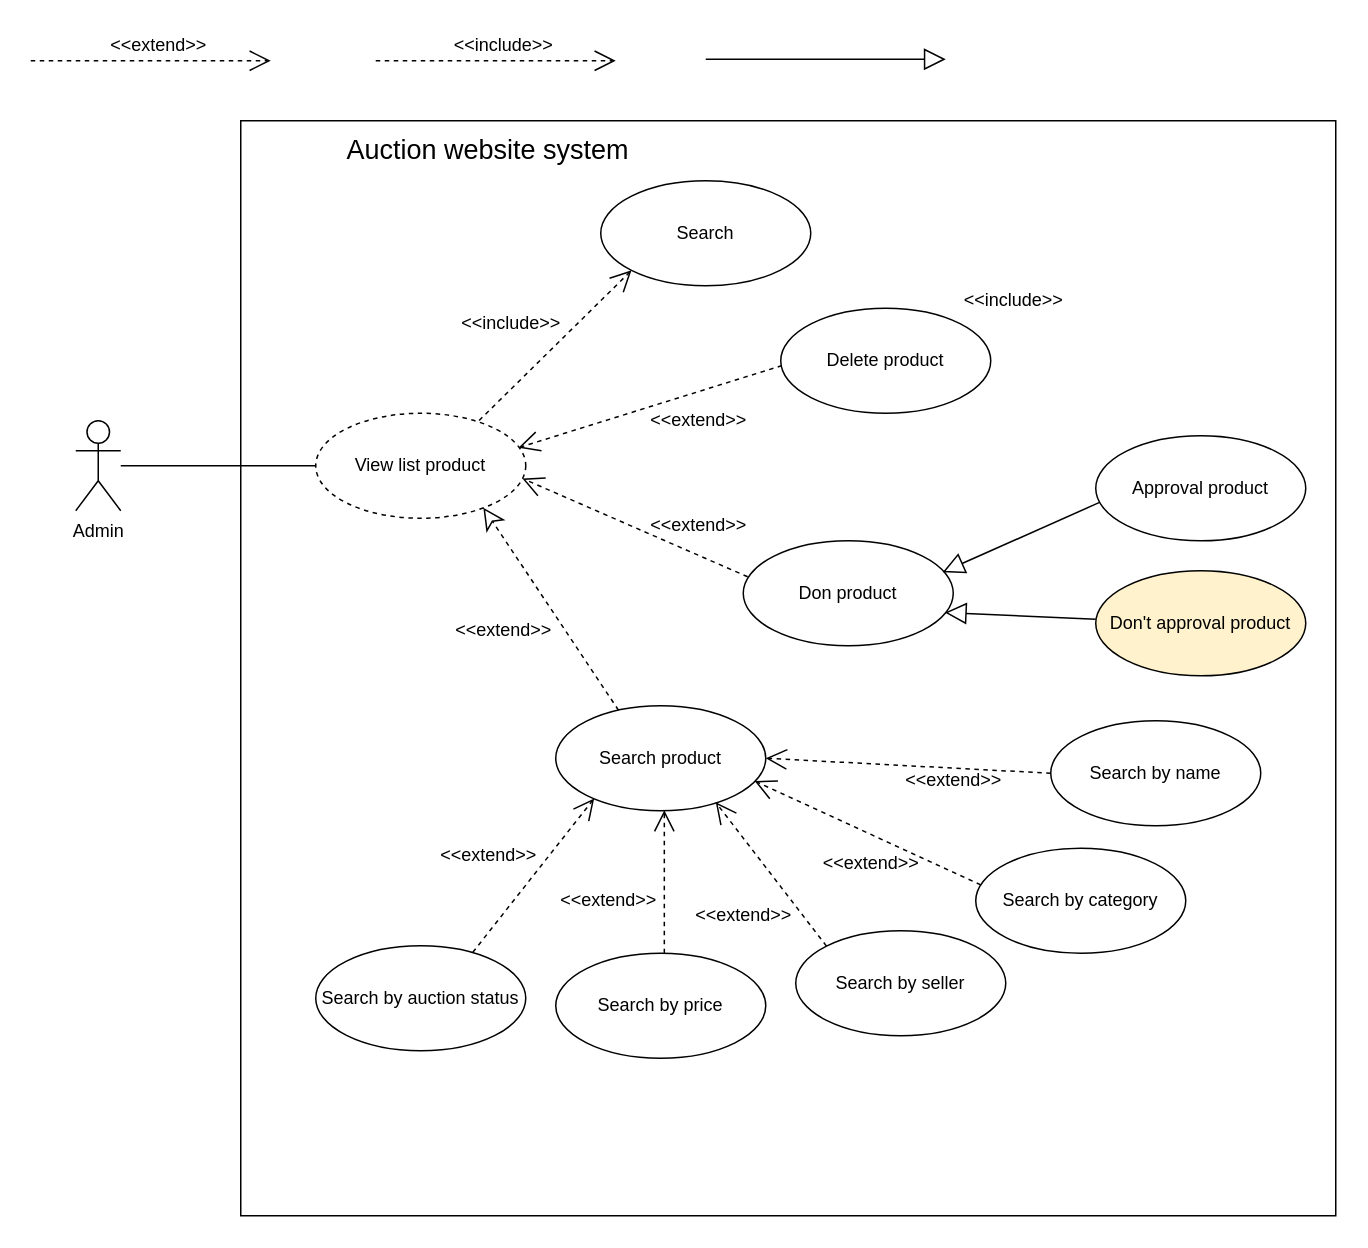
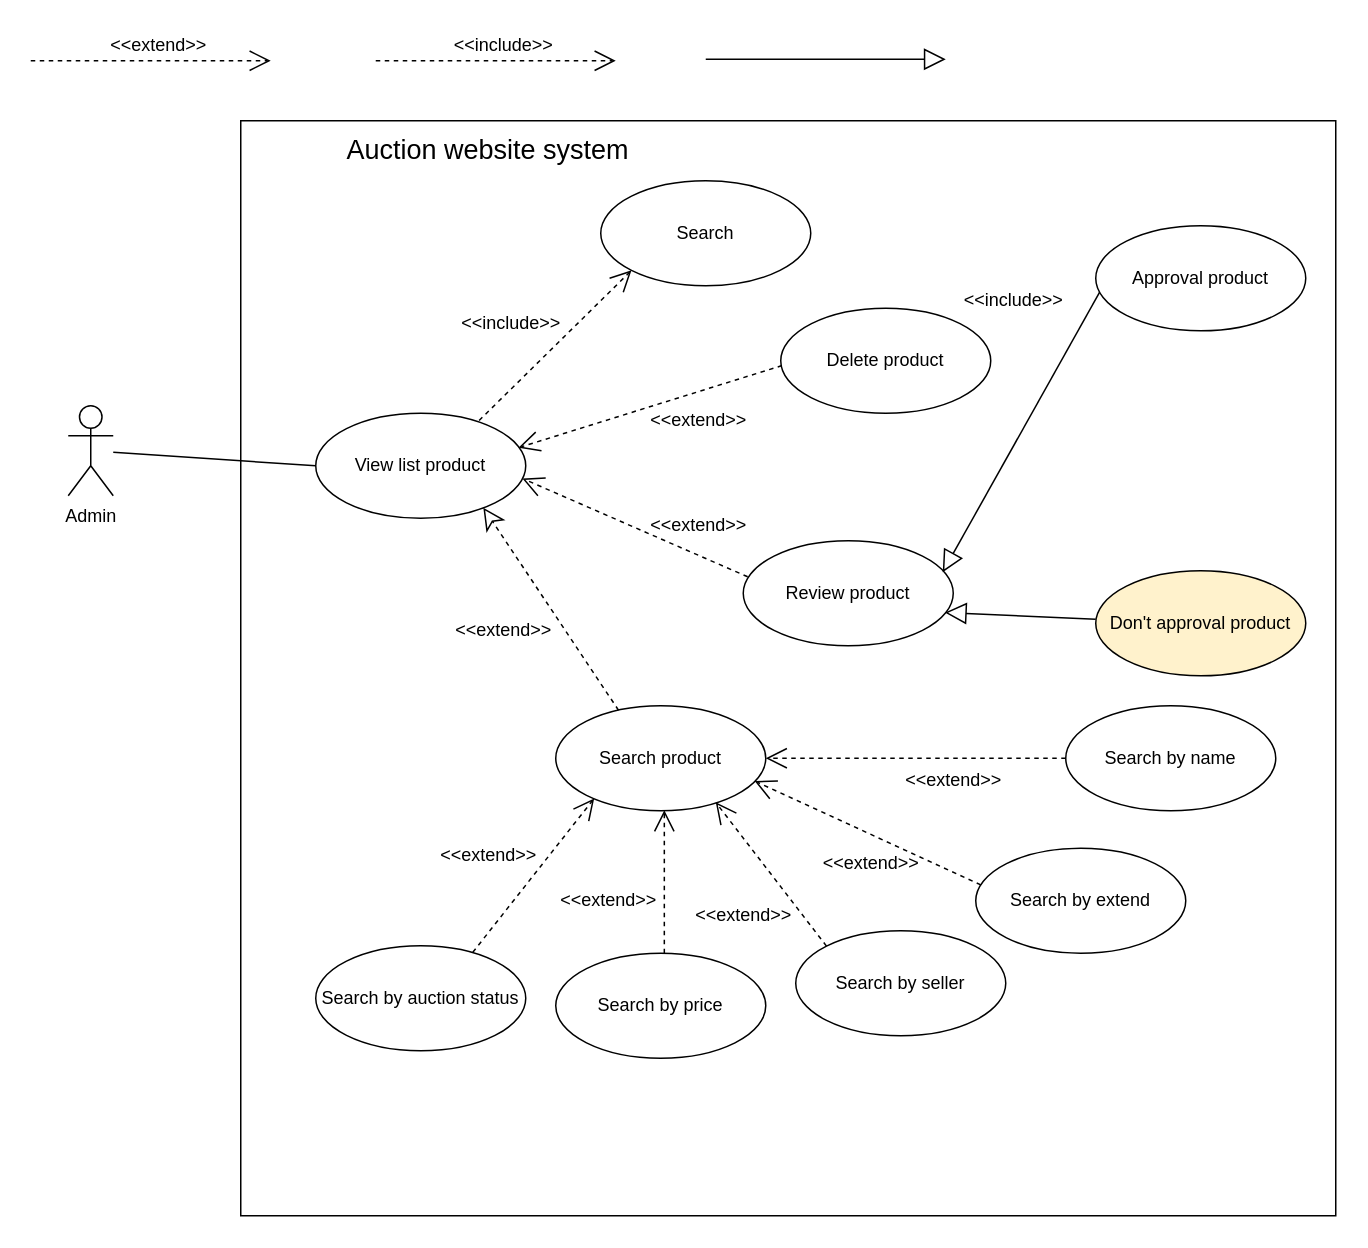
(98, 466) -> (91, 451)
(421, 466) -> (421, 466)
(1201, 488) -> (1201, 278)
(848, 593) -> (848, 593)
(1156, 773) -> (1171, 758)
(1081, 901) -> (1081, 901)
